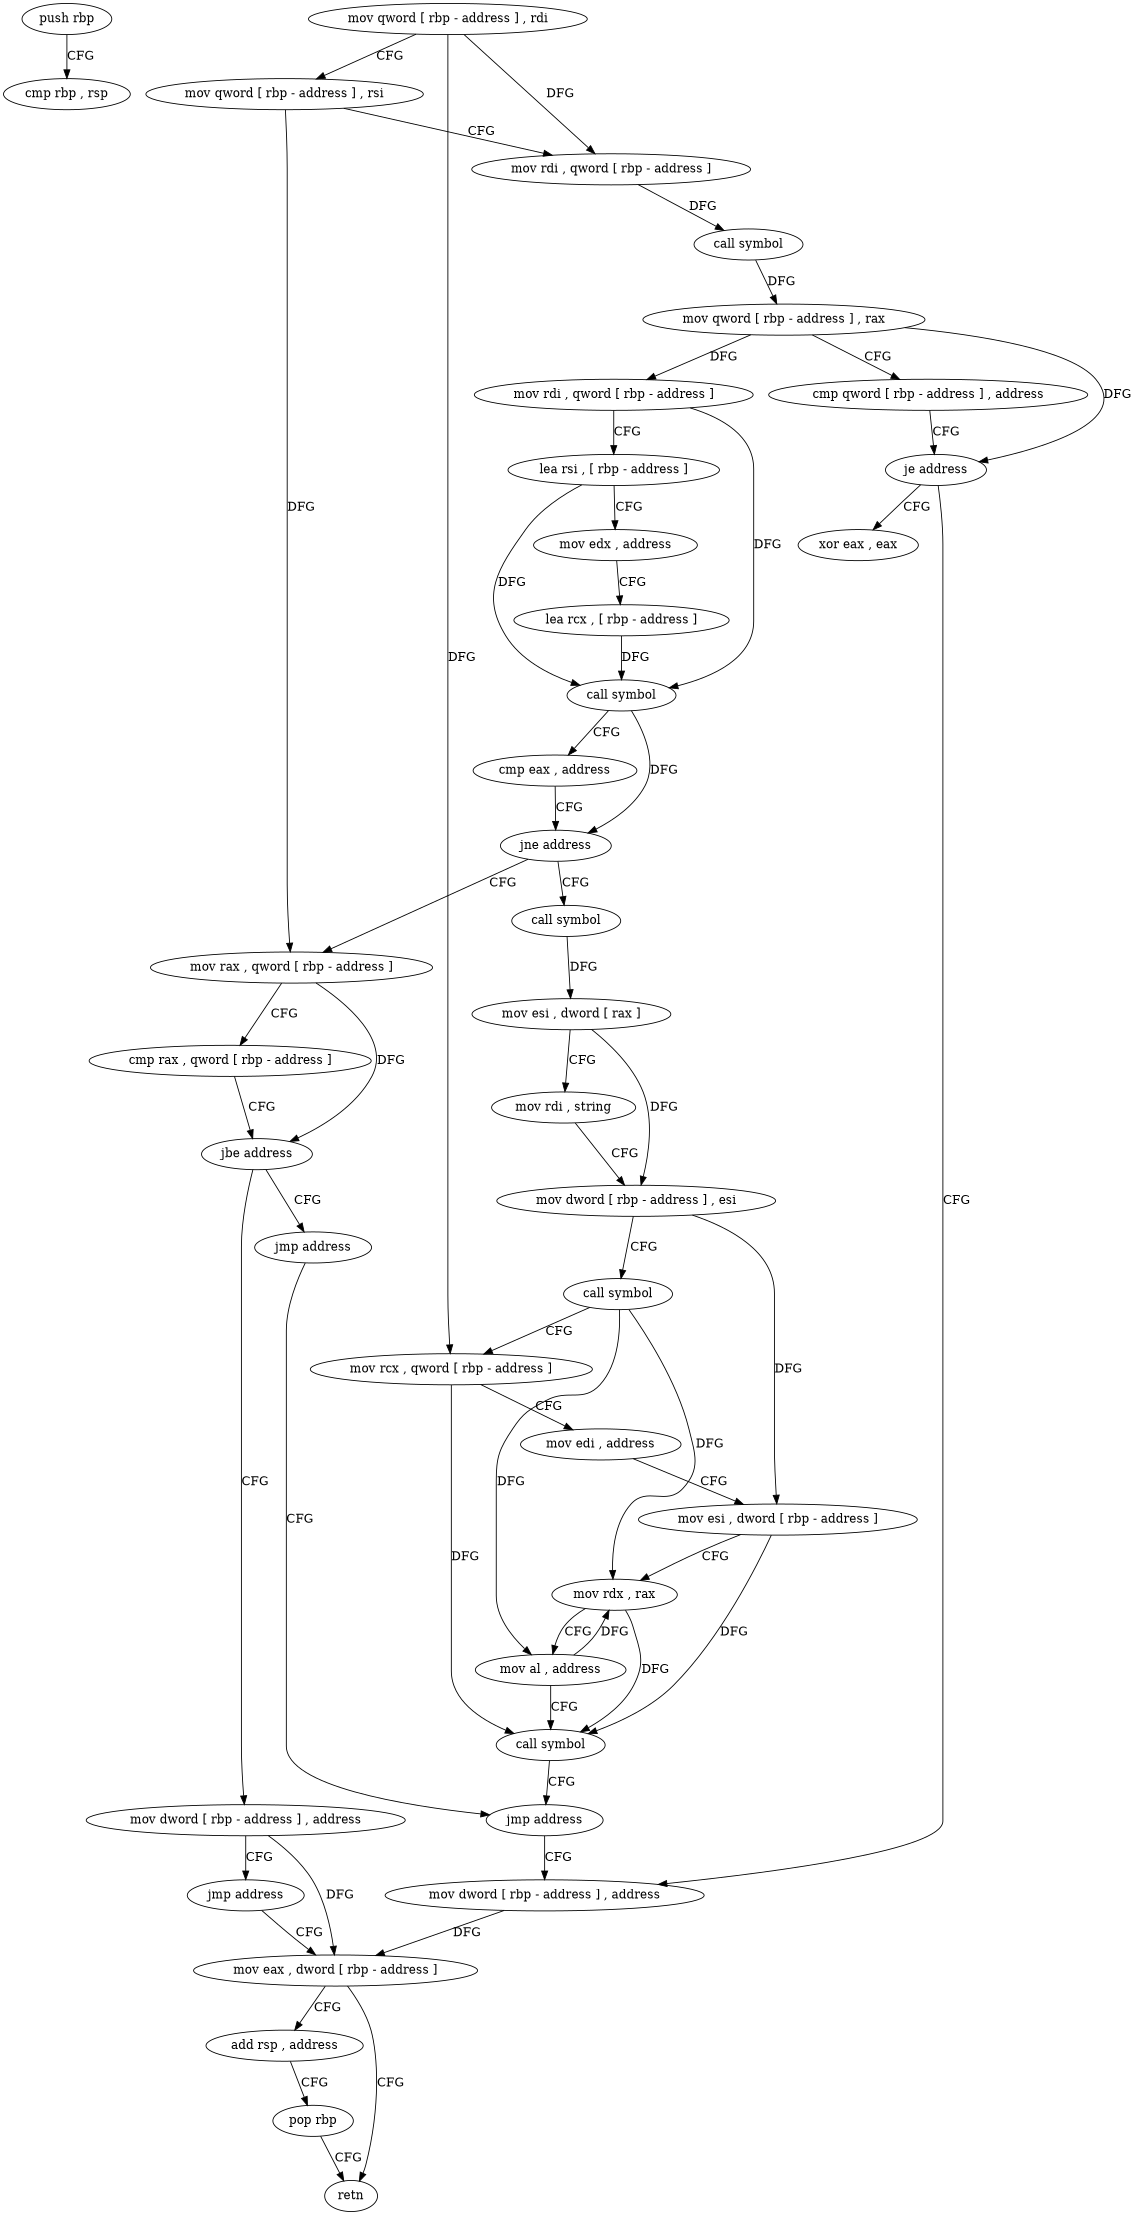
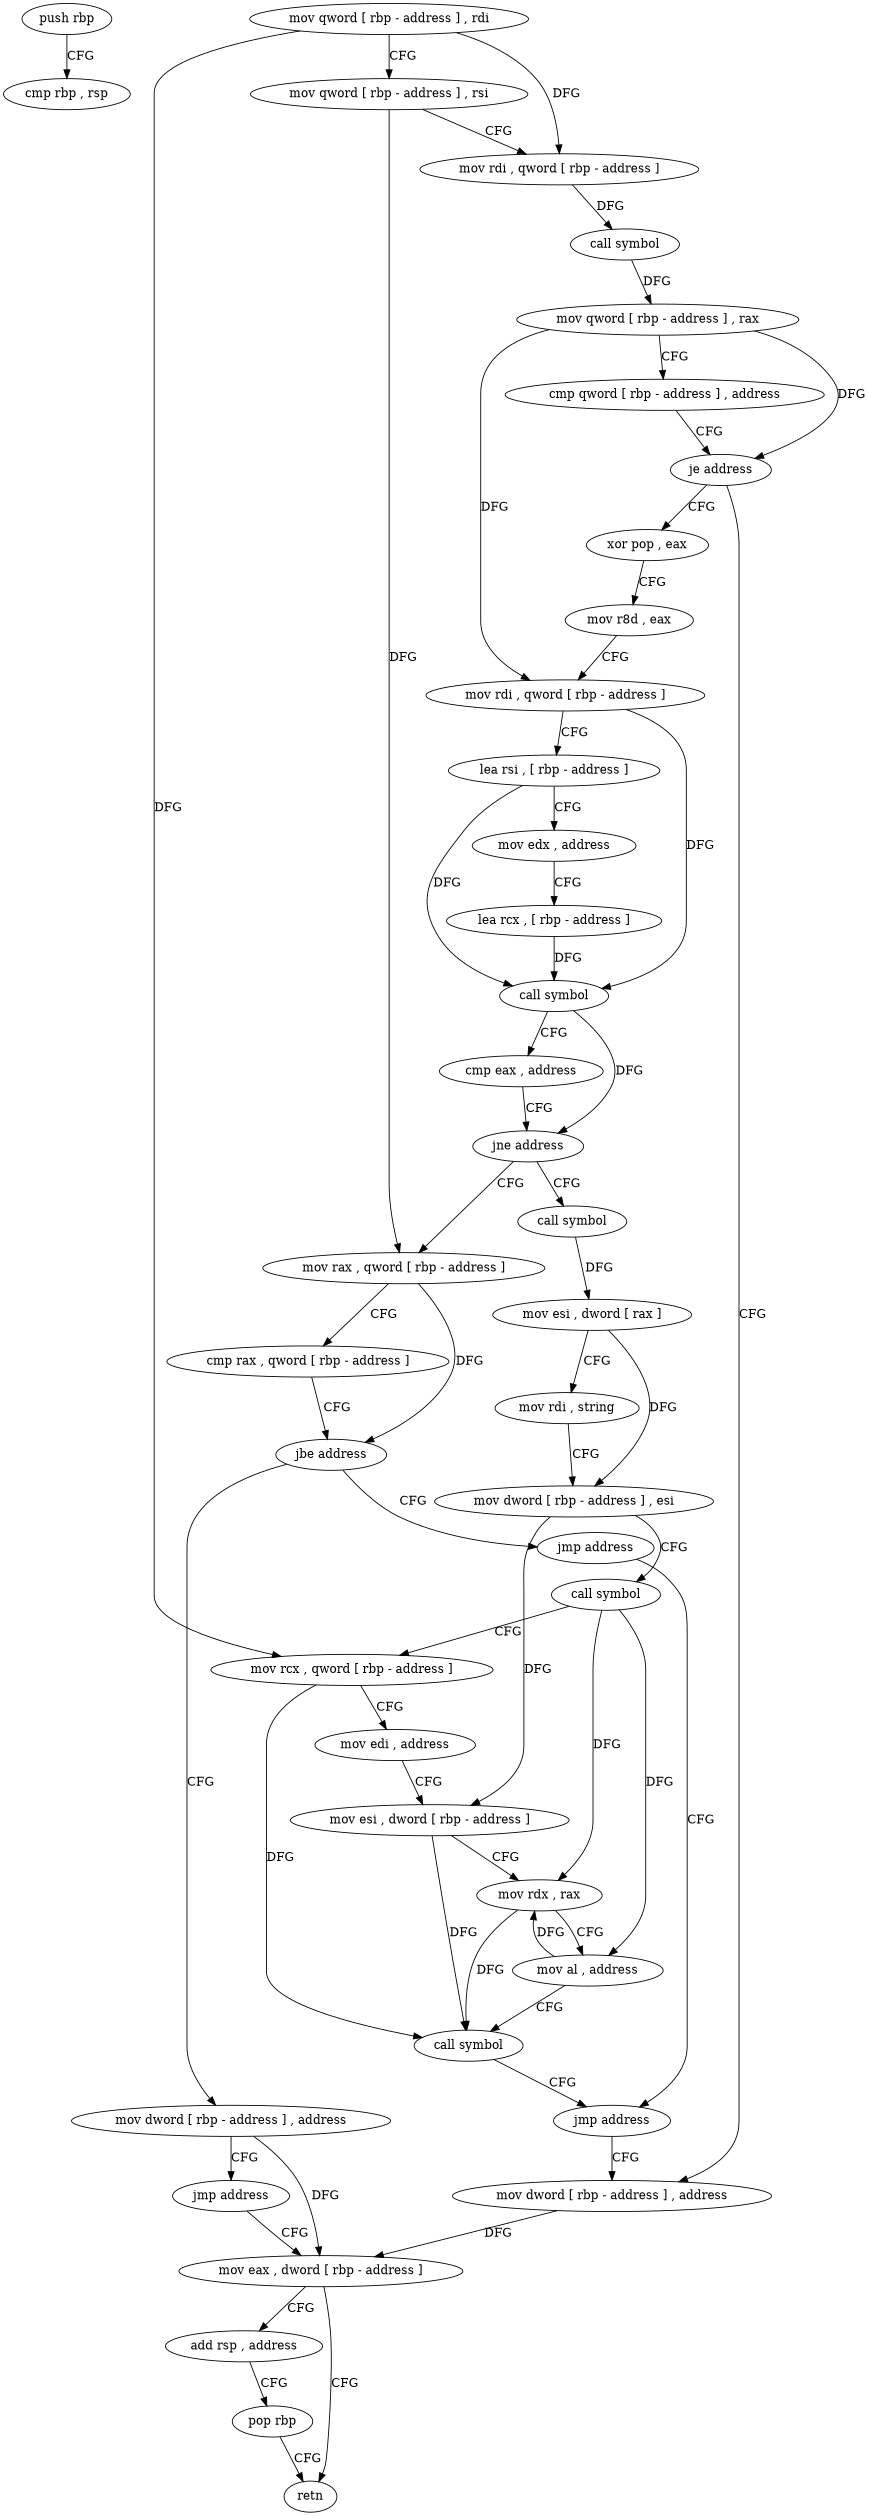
(858, 545) -> (647, 545)
none -> (629, 620)
